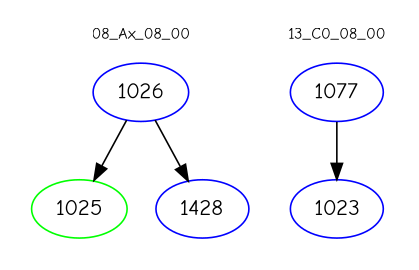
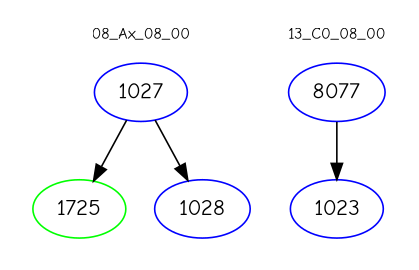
(141, 92) -> (141, 92)
(337, 92) -> (337, 92)
(79, 209) -> (79, 209)
(202, 209) -> (202, 209)
